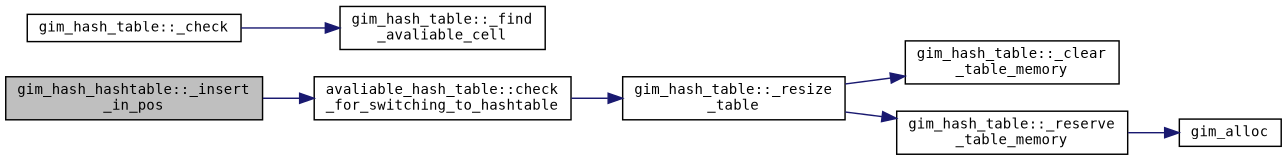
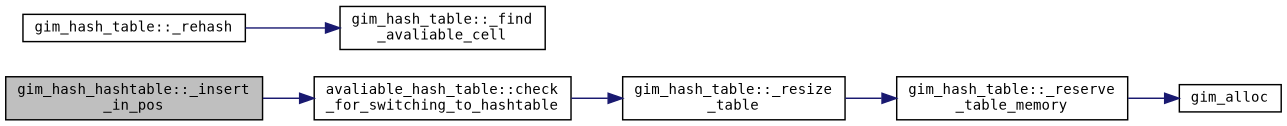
(134, 28) -> (134, 28)
(1012, 62) -> none
